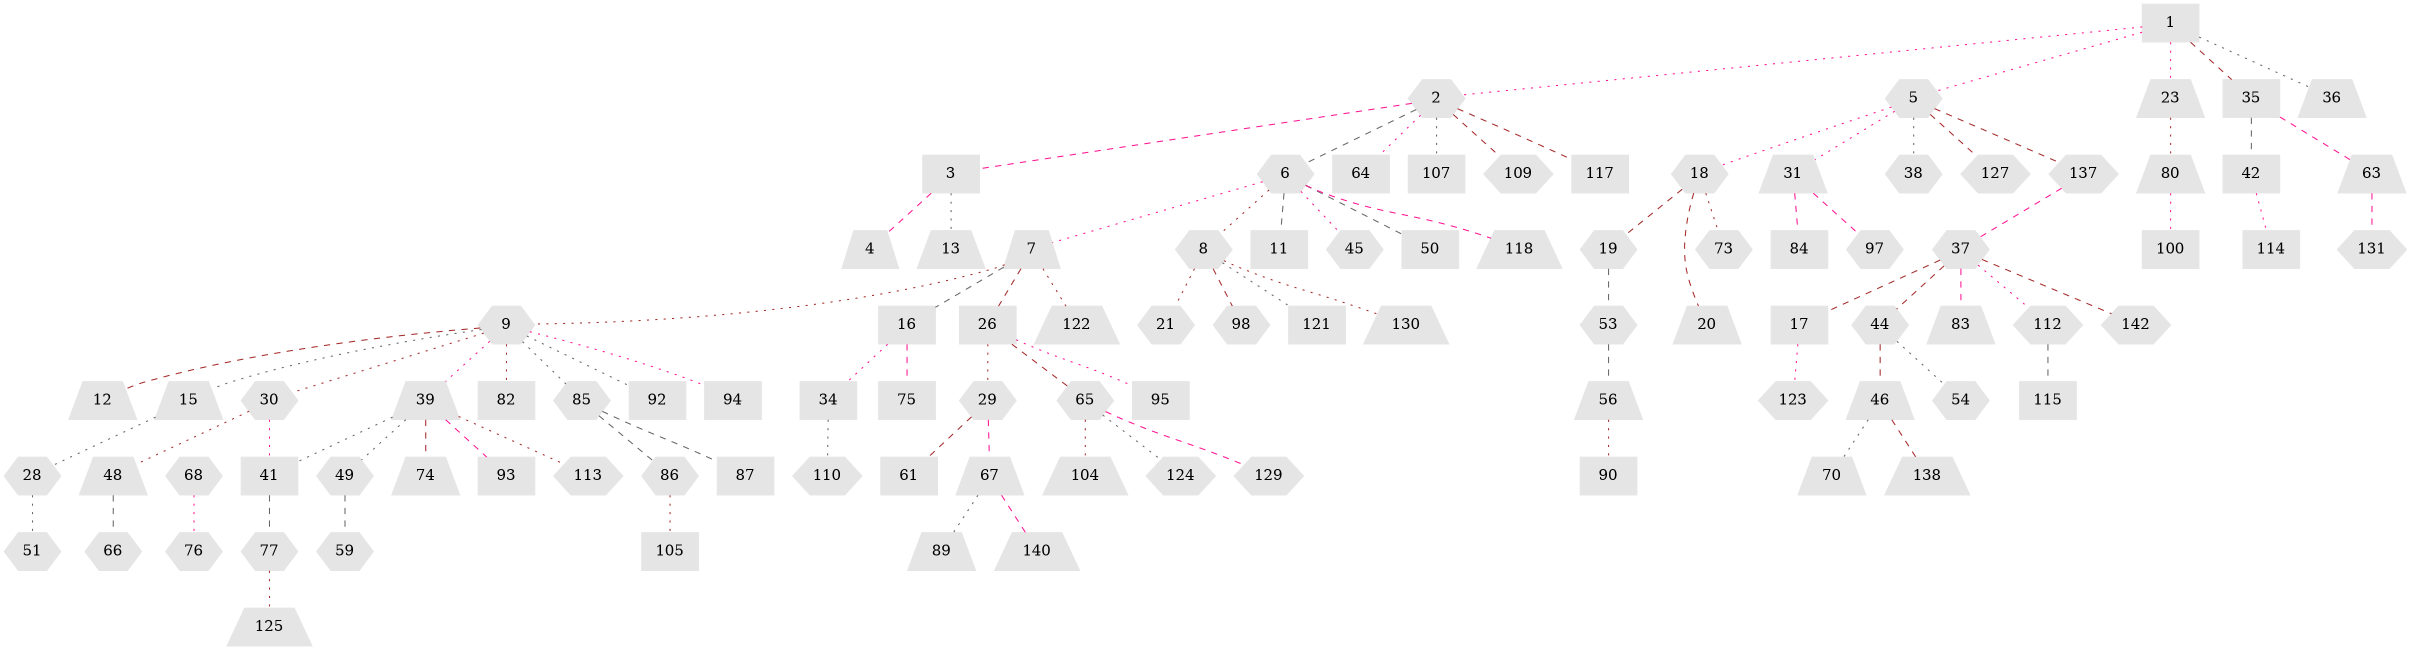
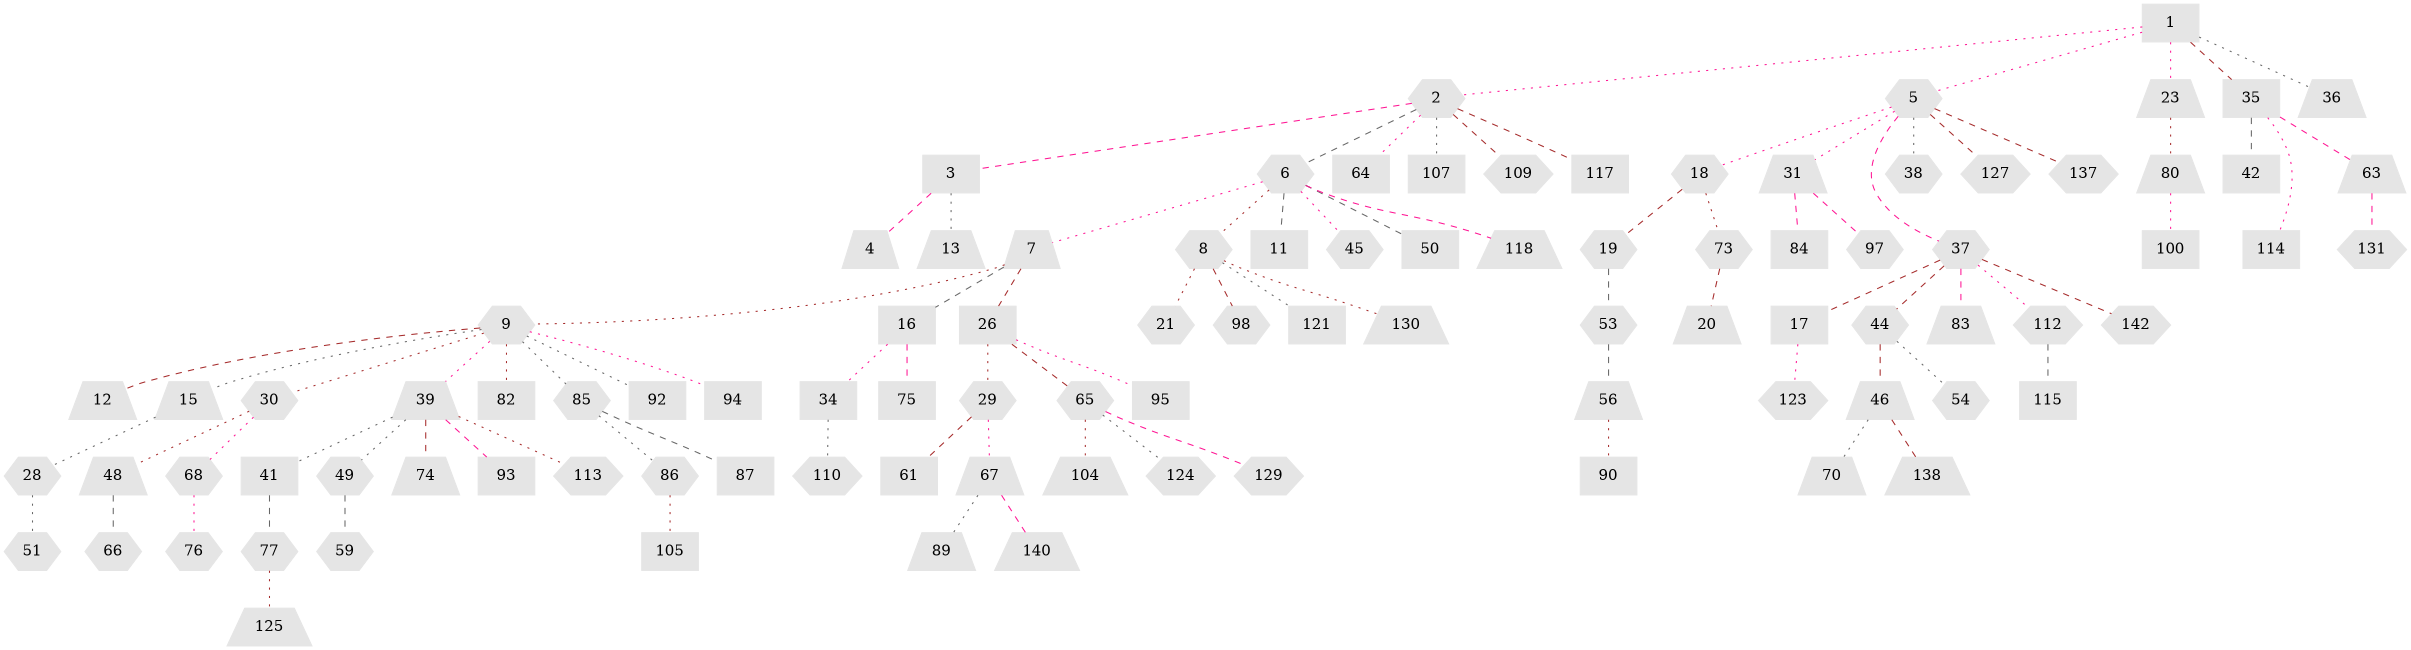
(2261, 212) -> (2292, 172)
(2021, 213) -> (1875, 191)
(1685, 250) -> (1716, 287)
(1077, 325) -> none
(269, 438) -> (232, 438)
(626, 438) -> (626, 438)
(989, 438) -> (989, 438)
